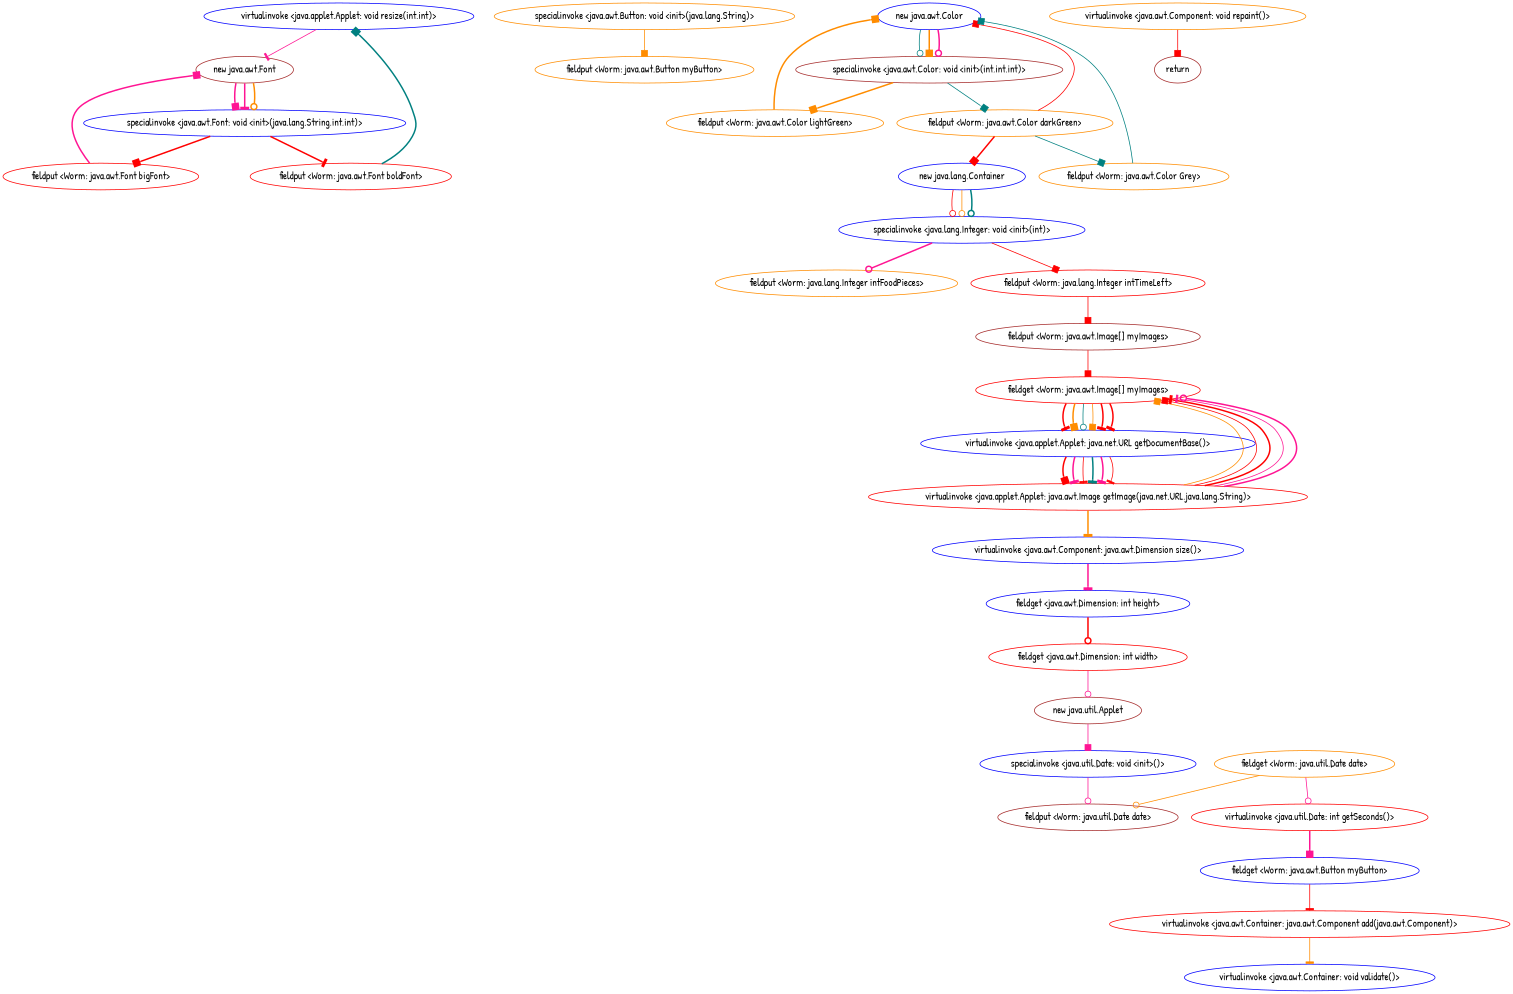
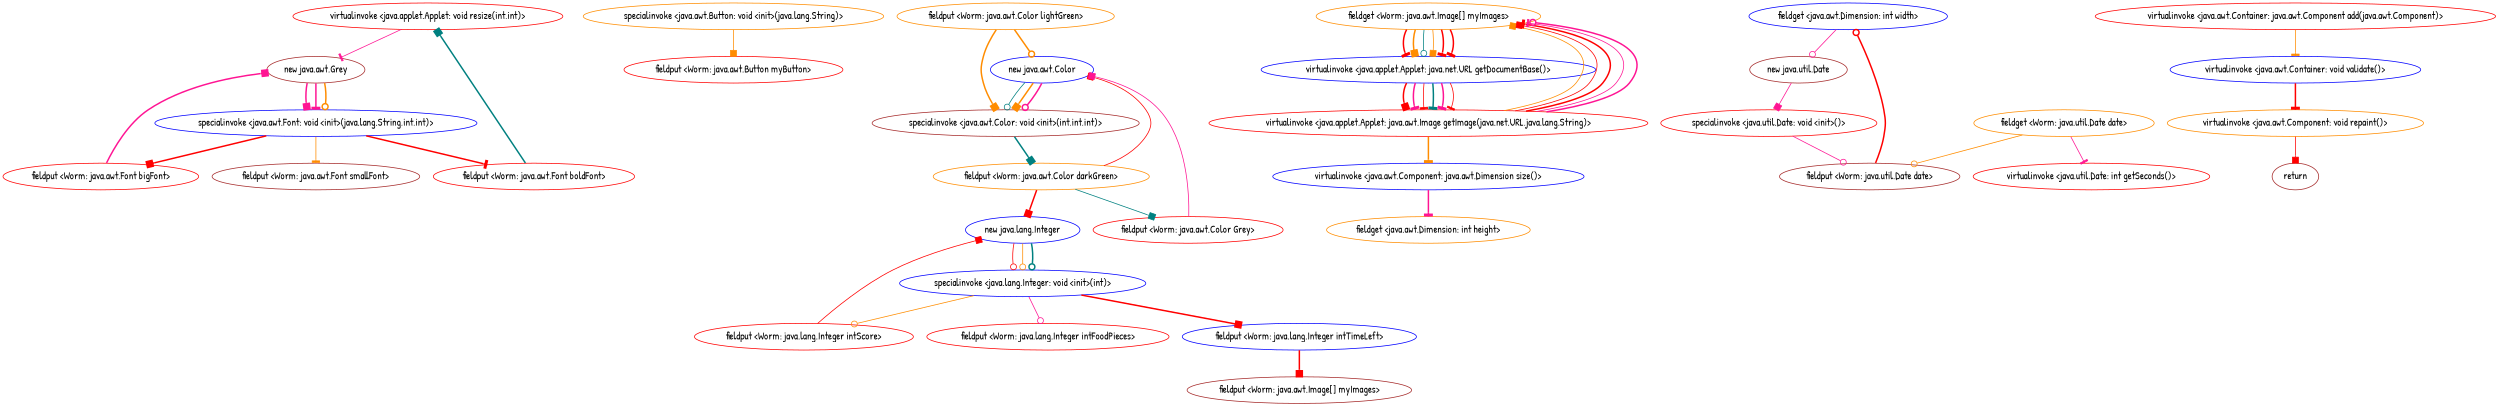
(339, 16) -> (428, 16)
(802, 45) -> (1022, 41)
(1089, 62) -> (1171, 127)
(245, 70) -> (316, 70)
(644, 70) -> (733, 70)
(964, 94) -> (1021, 147)
(855, 95) -> (981, 66)
none -> (2295, 95)
none -> (316, 177)
(962, 177) -> (1023, 230)
(1134, 177) -> (1188, 230)
(1022, 255) -> (1158, 309)
(902, 256) -> (1034, 307)
(837, 283) -> (1048, 337)
(1088, 283) -> (1299, 337)
(1088, 306) -> (1299, 360)
none -> (804, 337)
(1088, 360) -> none
(1088, 390) -> (1428, 16)
(1088, 604) -> (1428, 230)
(1088, 628) -> (1881, 98)
(1088, 657) -> (1848, 16)
(1088, 711) -> (1798, 70)
(1088, 764) -> (1769, 123)
(1307, 788) -> (2077, 148)
(1310, 871) -> none
